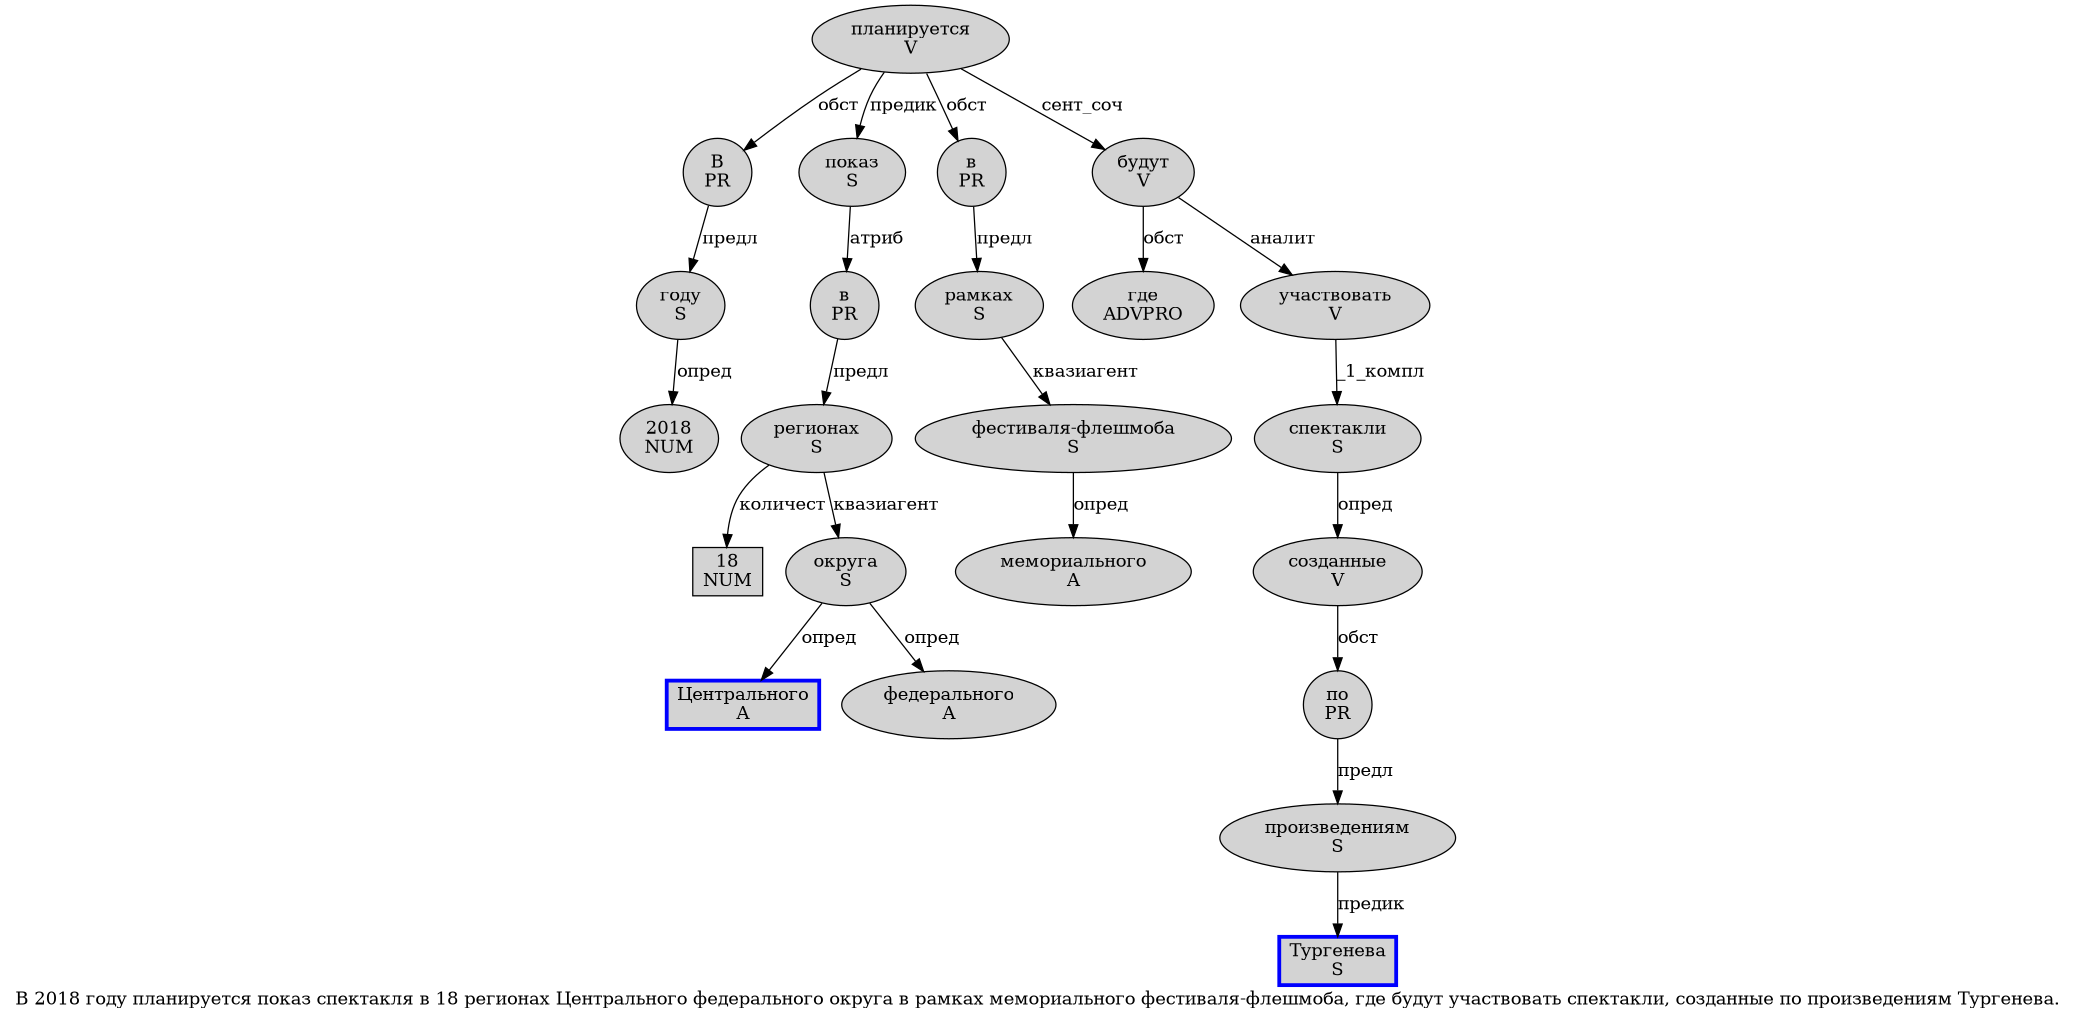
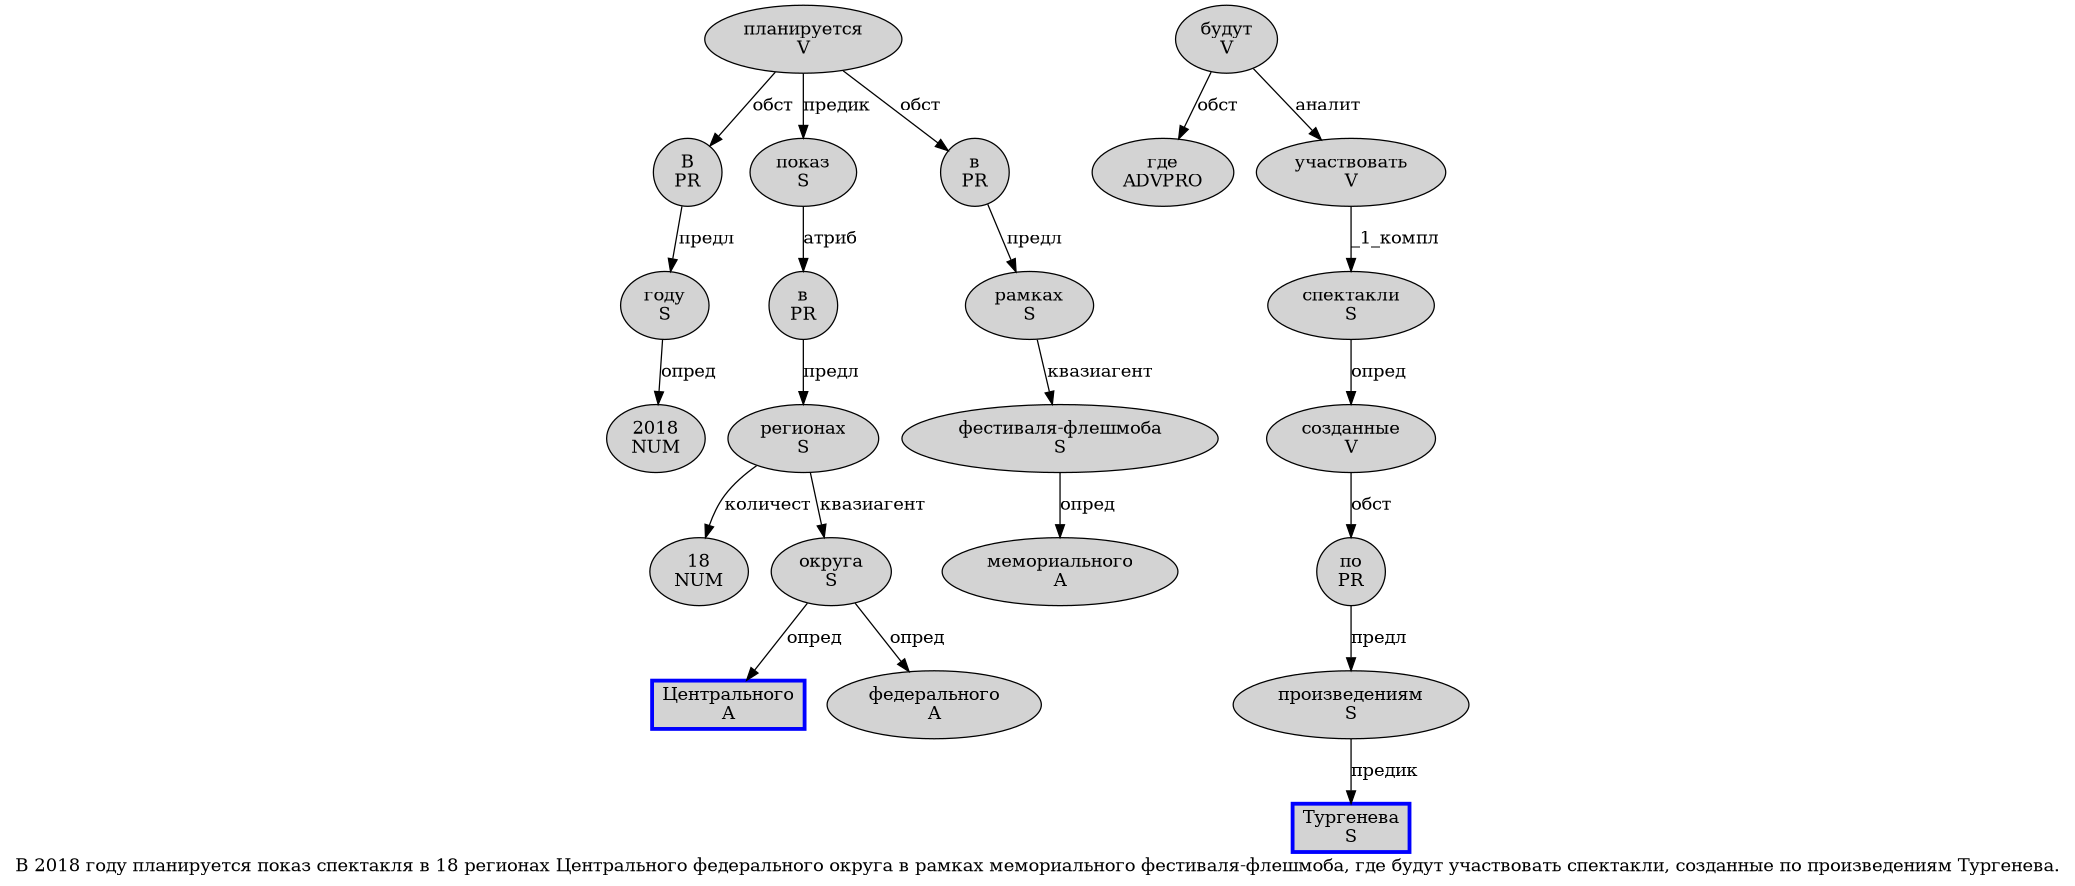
(1027, 106) -> none
(728, 572) -> (699, 572)
